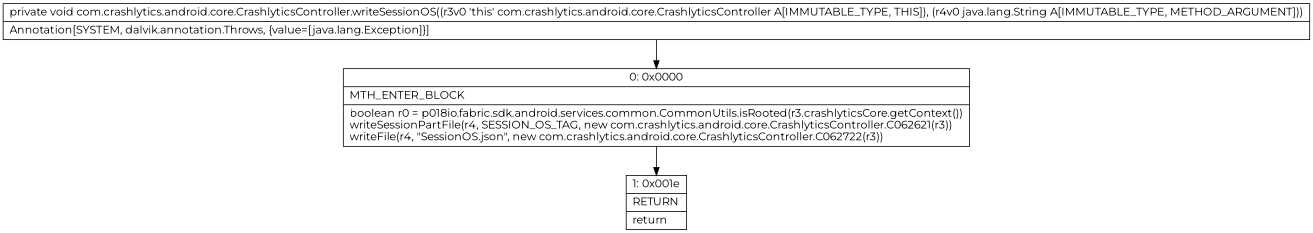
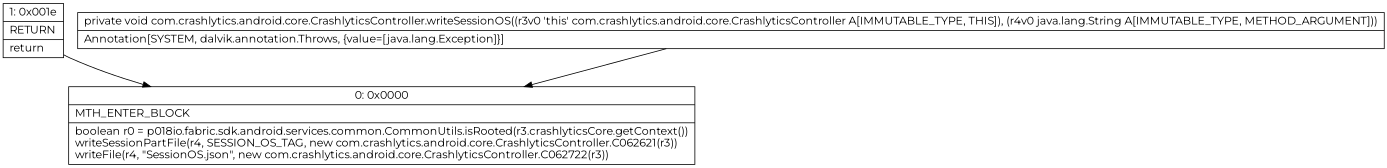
(656, 157) -> (103, 71)
